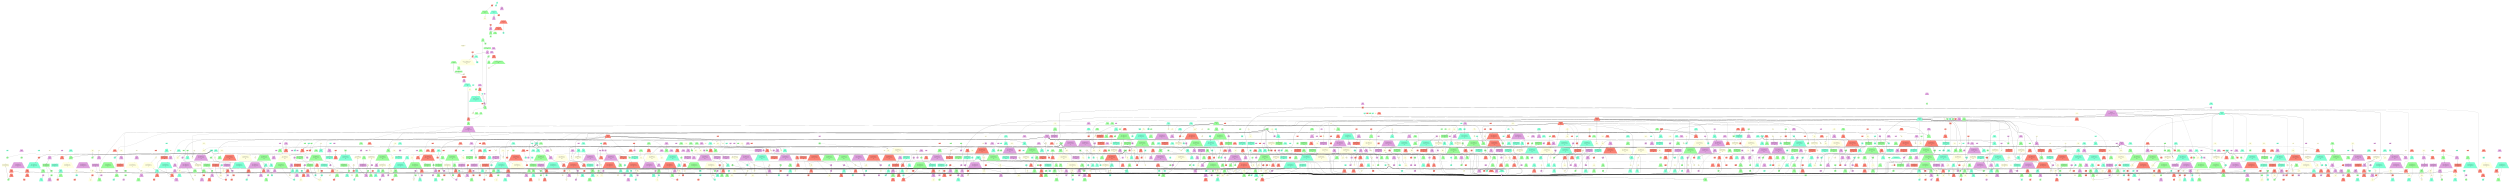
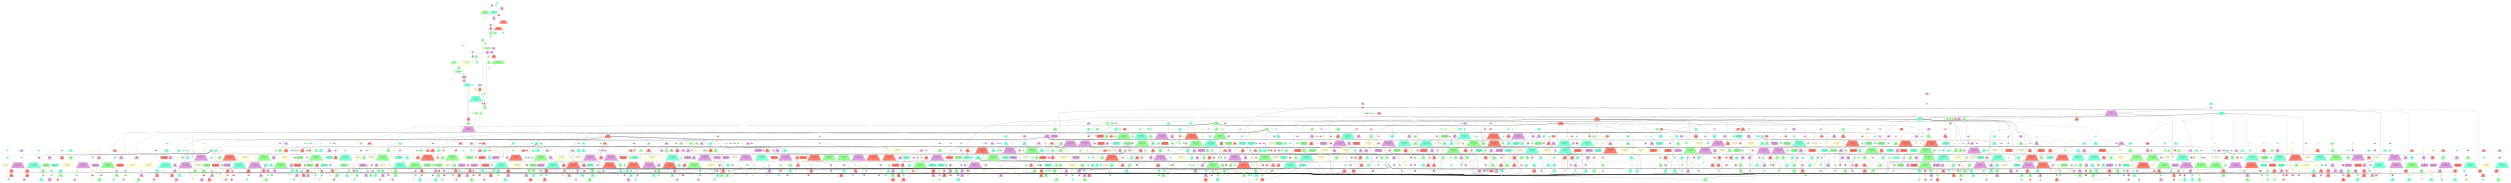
(2272, 151) -> (2272, 151)
